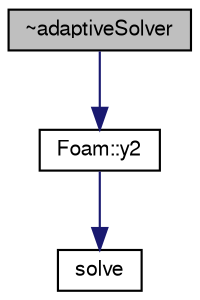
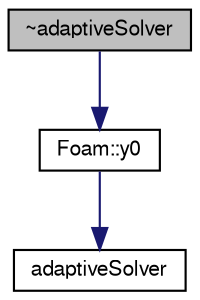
(100, 150) -> (100, 150)
(100, 270) -> (100, 270)
